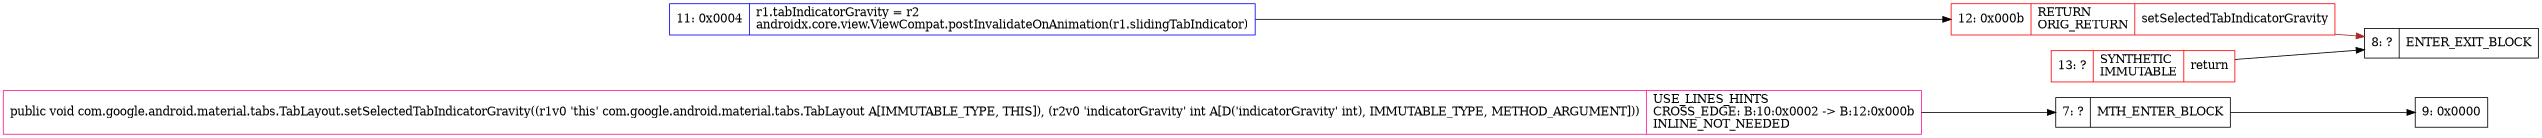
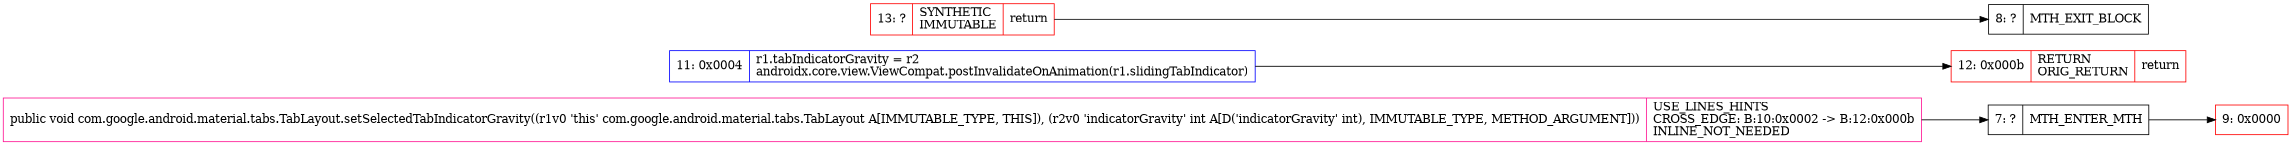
(2235, 19) -> (2160, 66)
(2346, 35) -> none
(2469, 43) -> (2086, 19)
(2160, 112) -> (2086, 119)
(2451, 112) -> (2252, 120)
